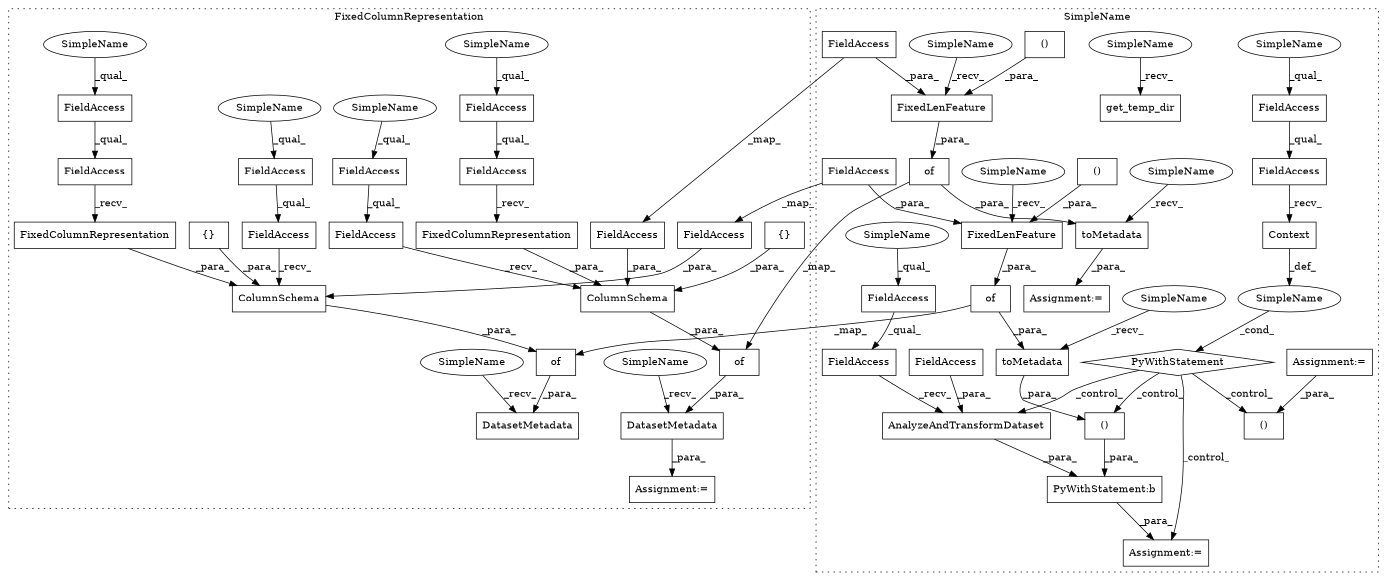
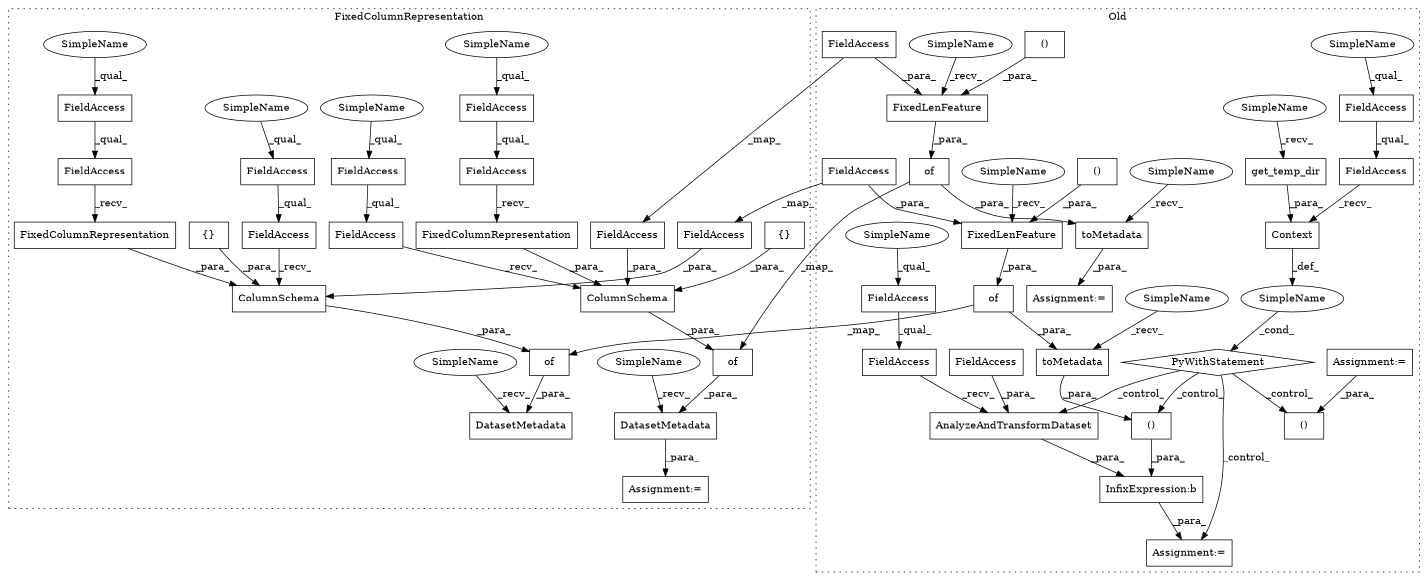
(1097, 17) -> (1118, 17)
none -> (1289, 200)
(1105, 489) -> (1151, 489)
